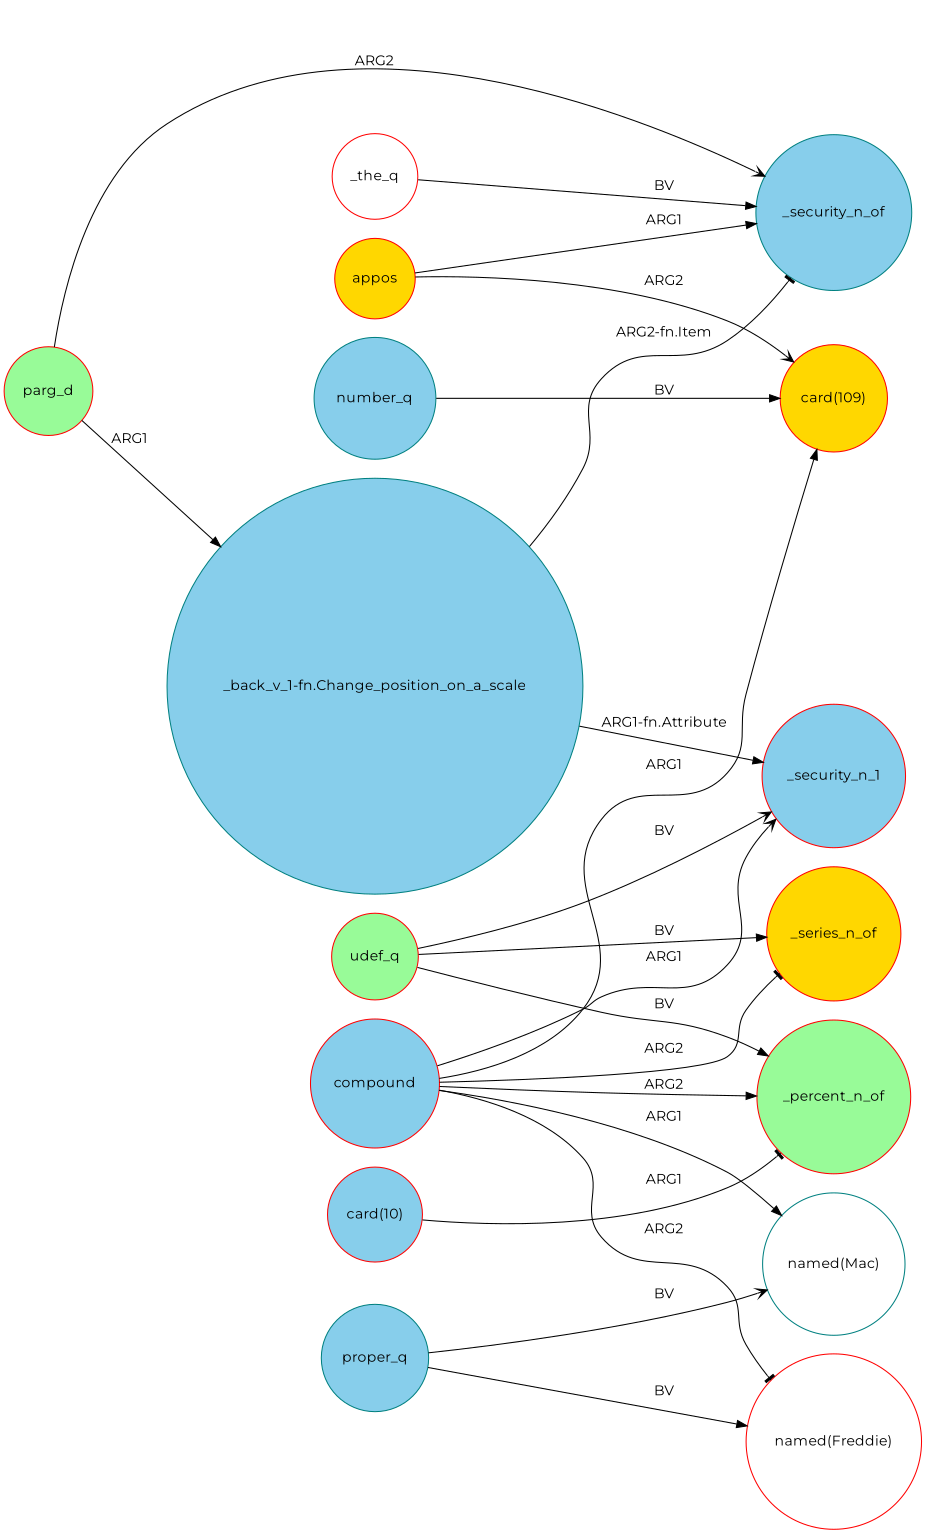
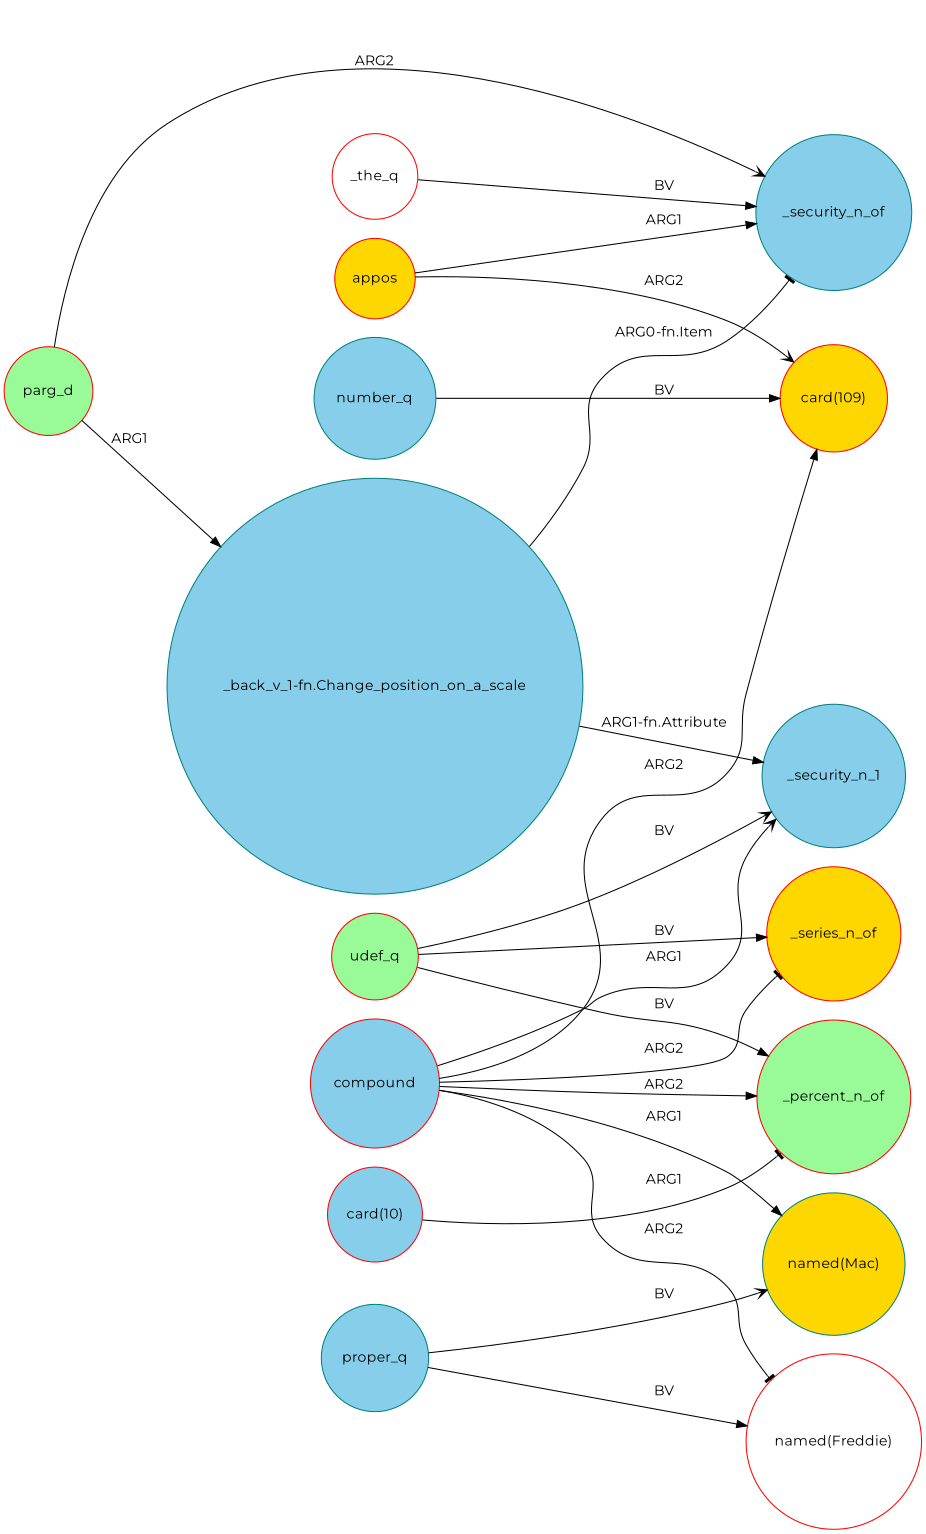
(664, 333) -> (664, 333)
(664, 765) -> (664, 765)
(834, 776) -> (834, 776)
(834, 1264) -> (834, 1264)
